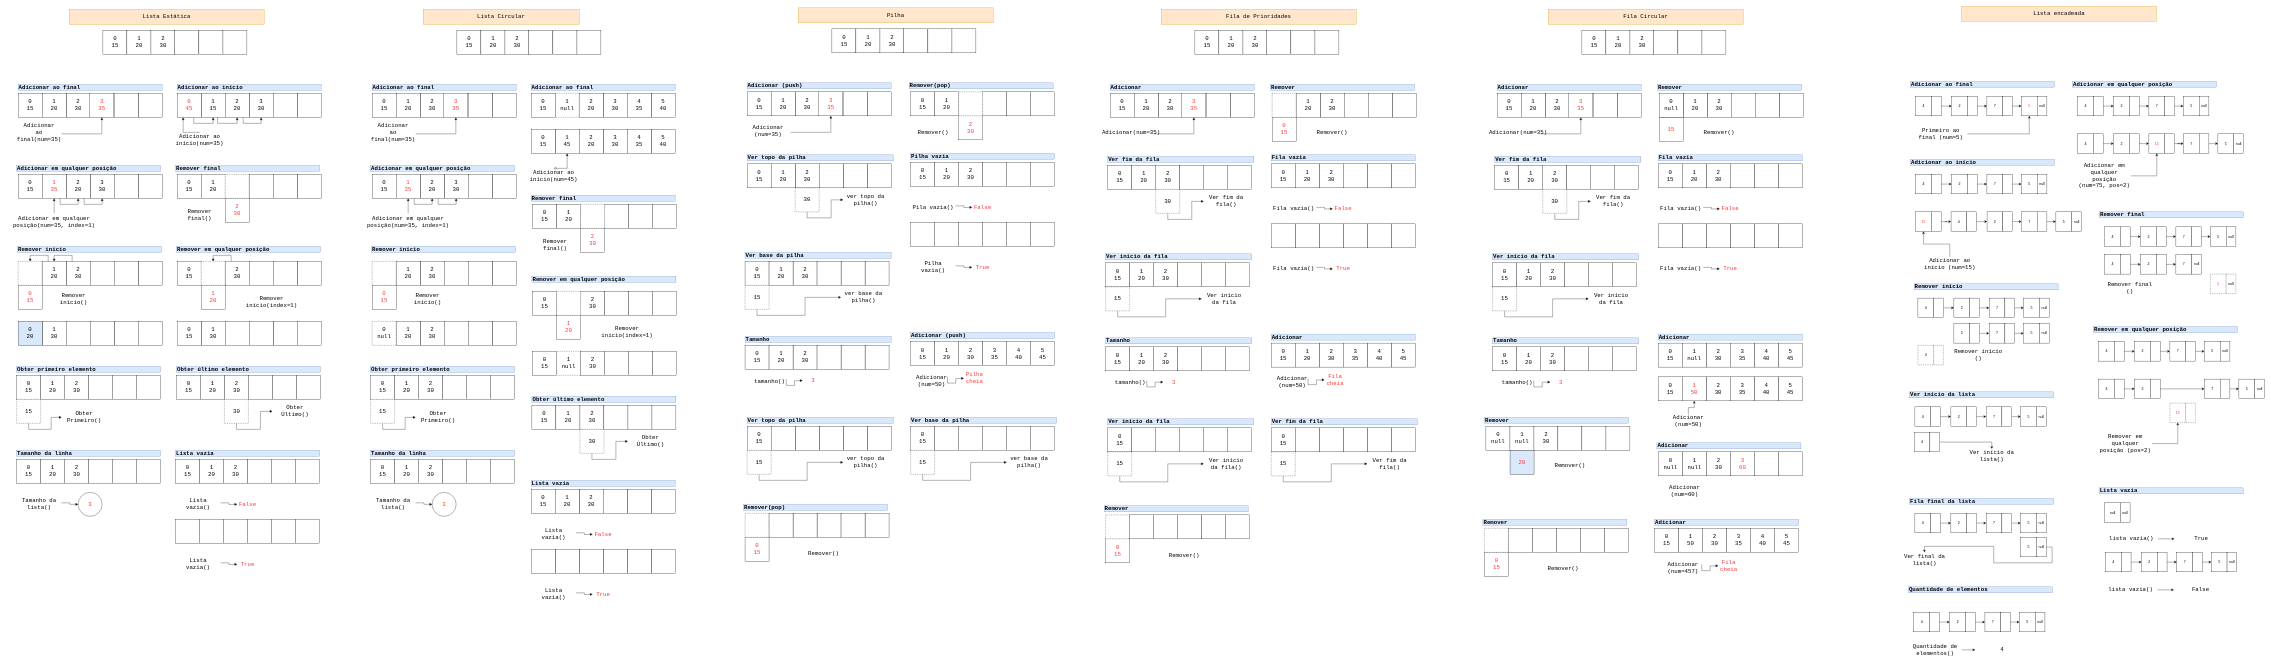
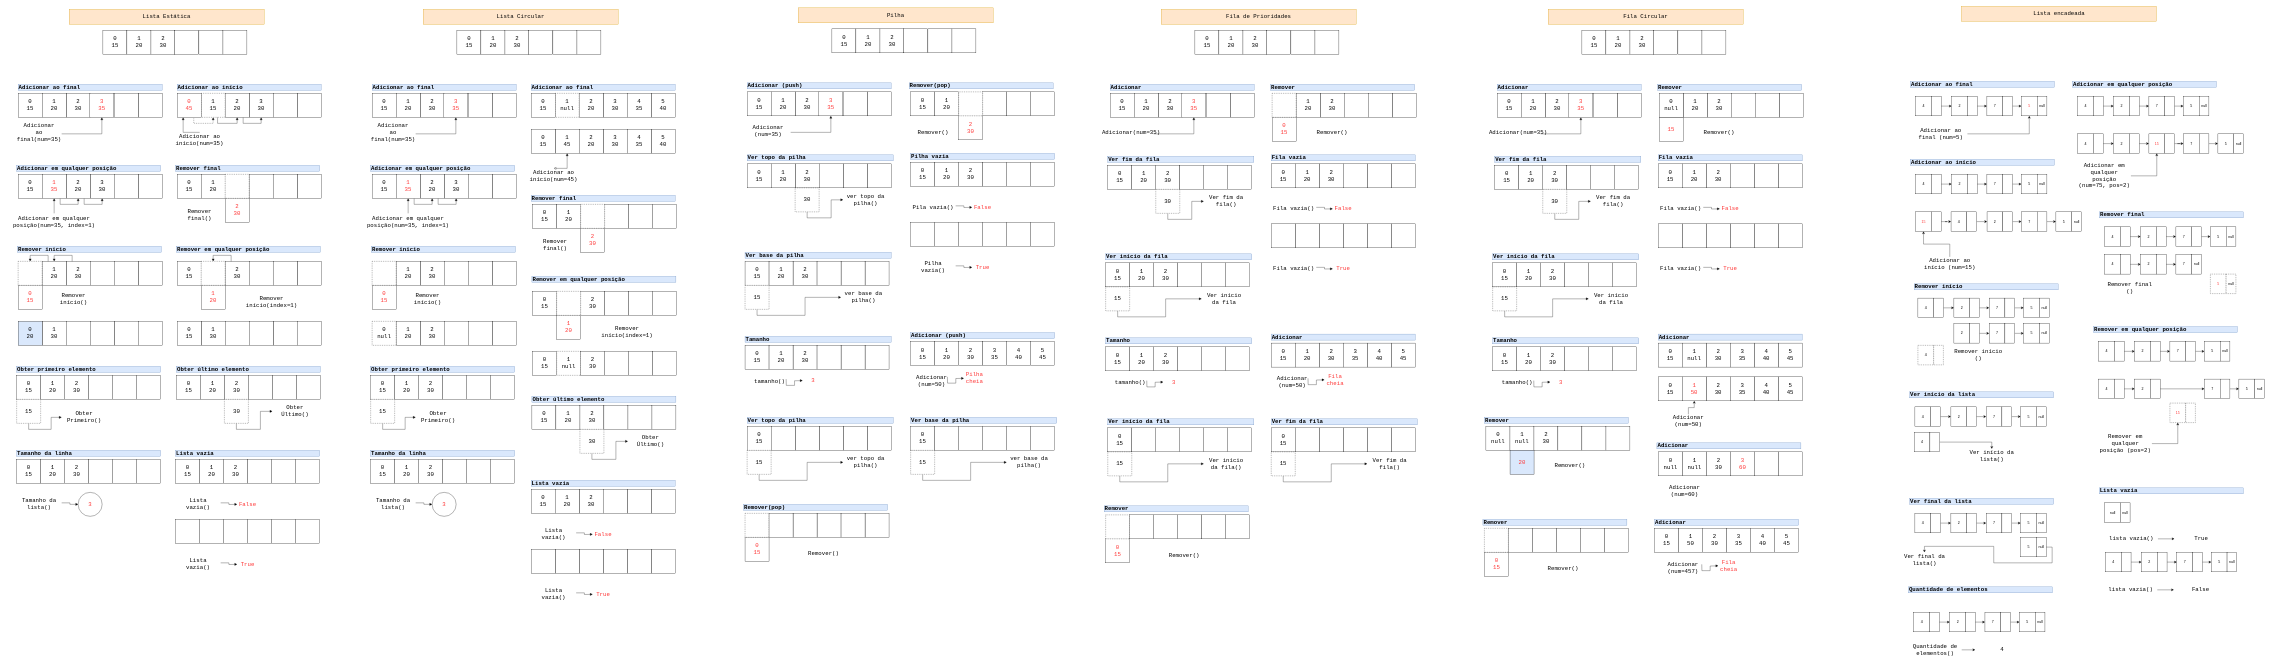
(501, 17) -> (521, 17)
(213, 105) -> (213, 105)
(202, 123) -> (202, 123)
(1941, 134) -> (1941, 134)
(1934, 501) -> (1934, 501)
